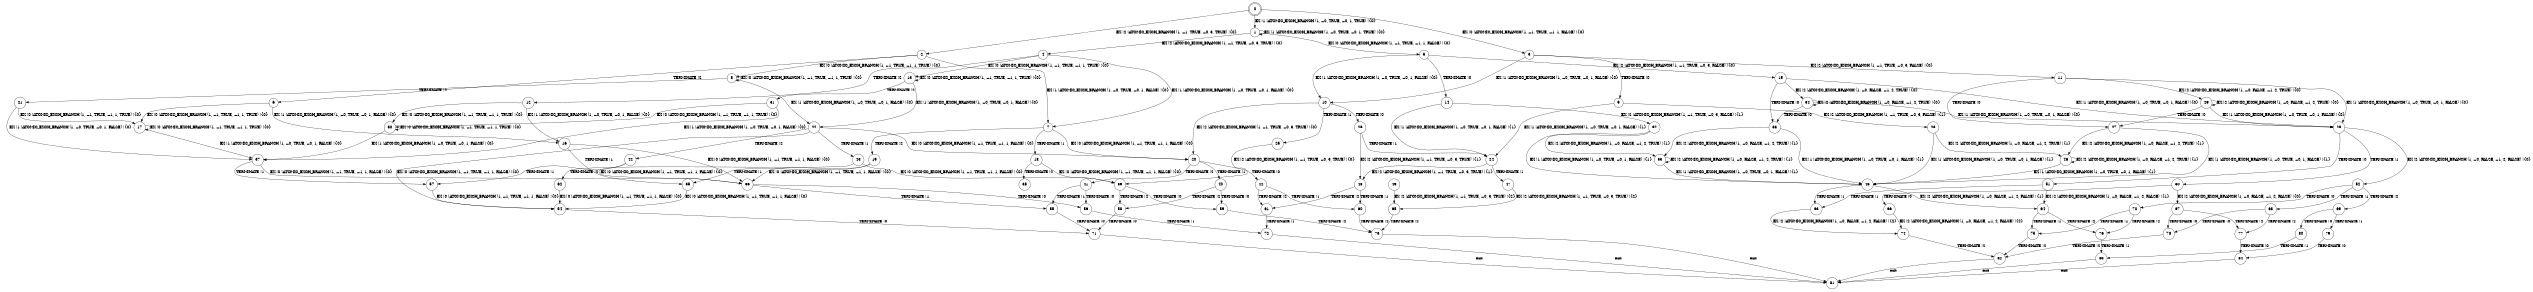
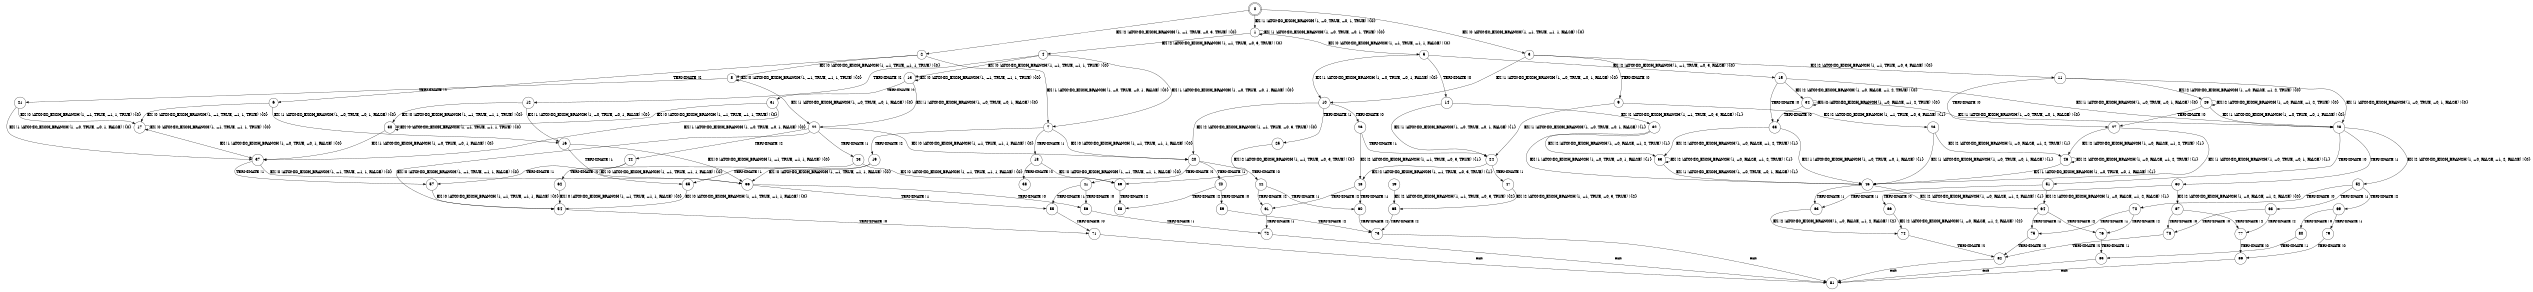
(1170, 204) -> none
(1108, 221) -> none
(2241, 259) -> (2241, 259)
